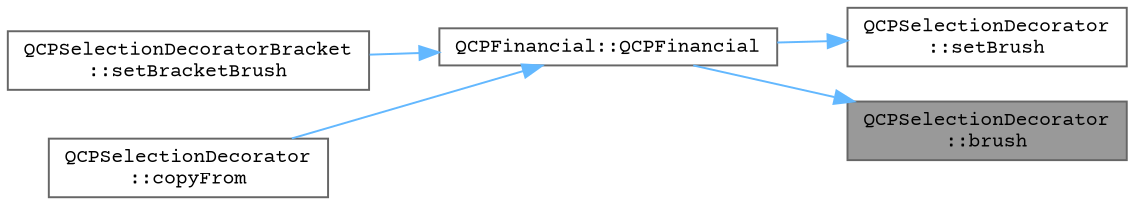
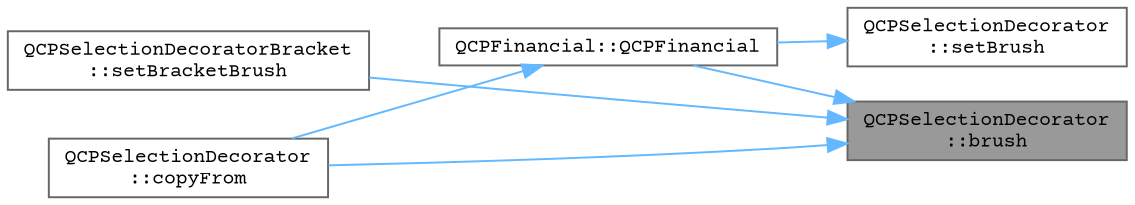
(394, 54) -> (598, 98)
none -> (578, 158)
